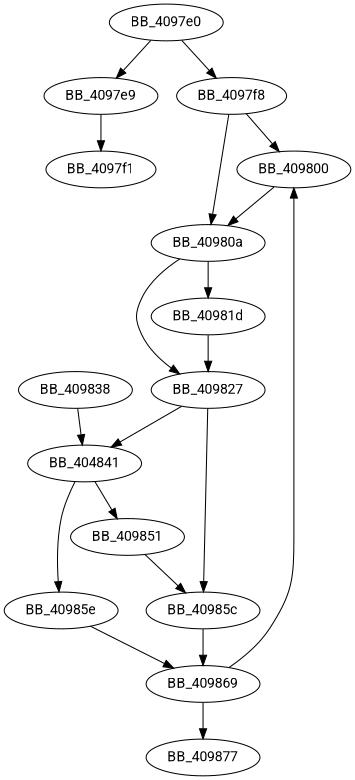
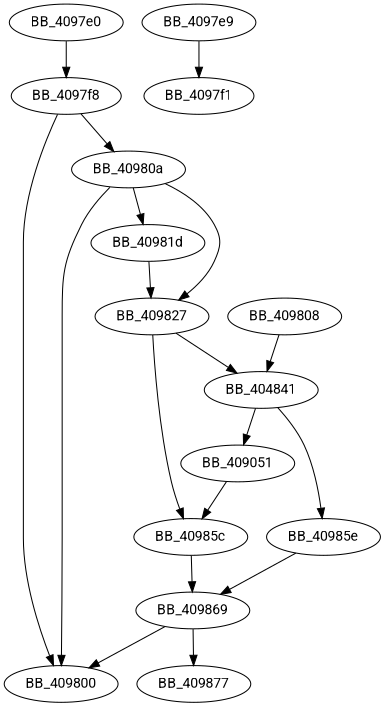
(137, 55) -> none
(255, 203) -> (62, 415)
(75, 390) -> (285, 316)
(128, 537) -> (238, 463)
